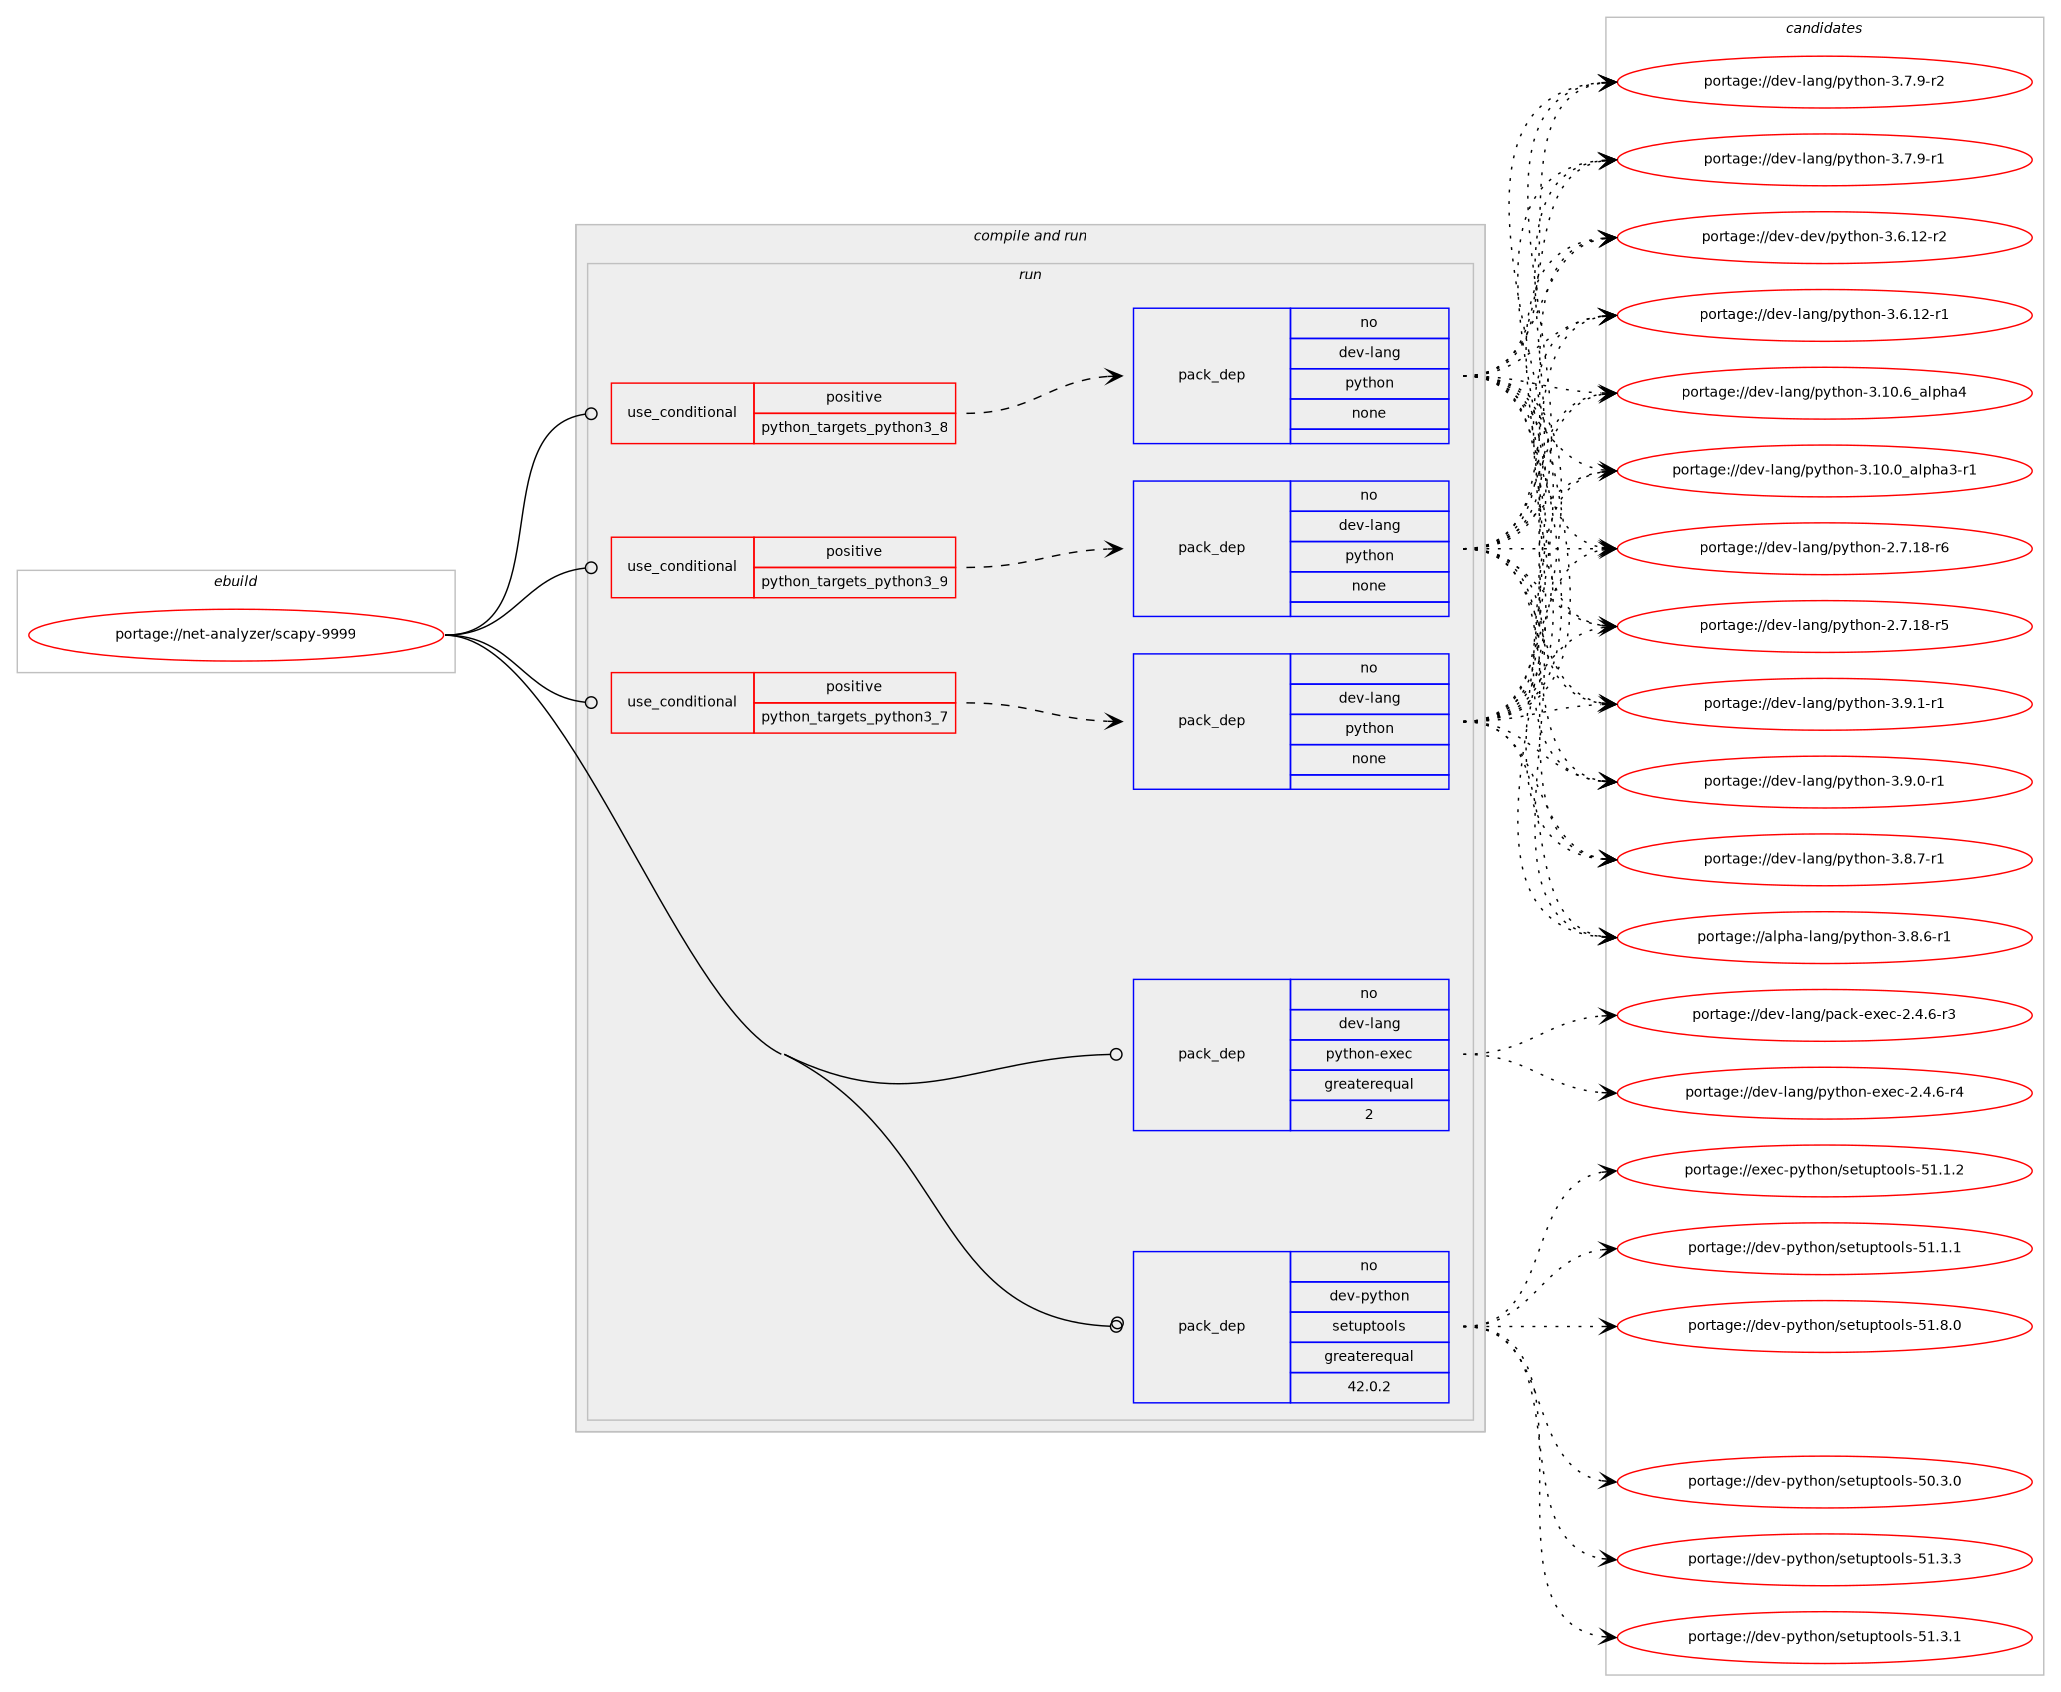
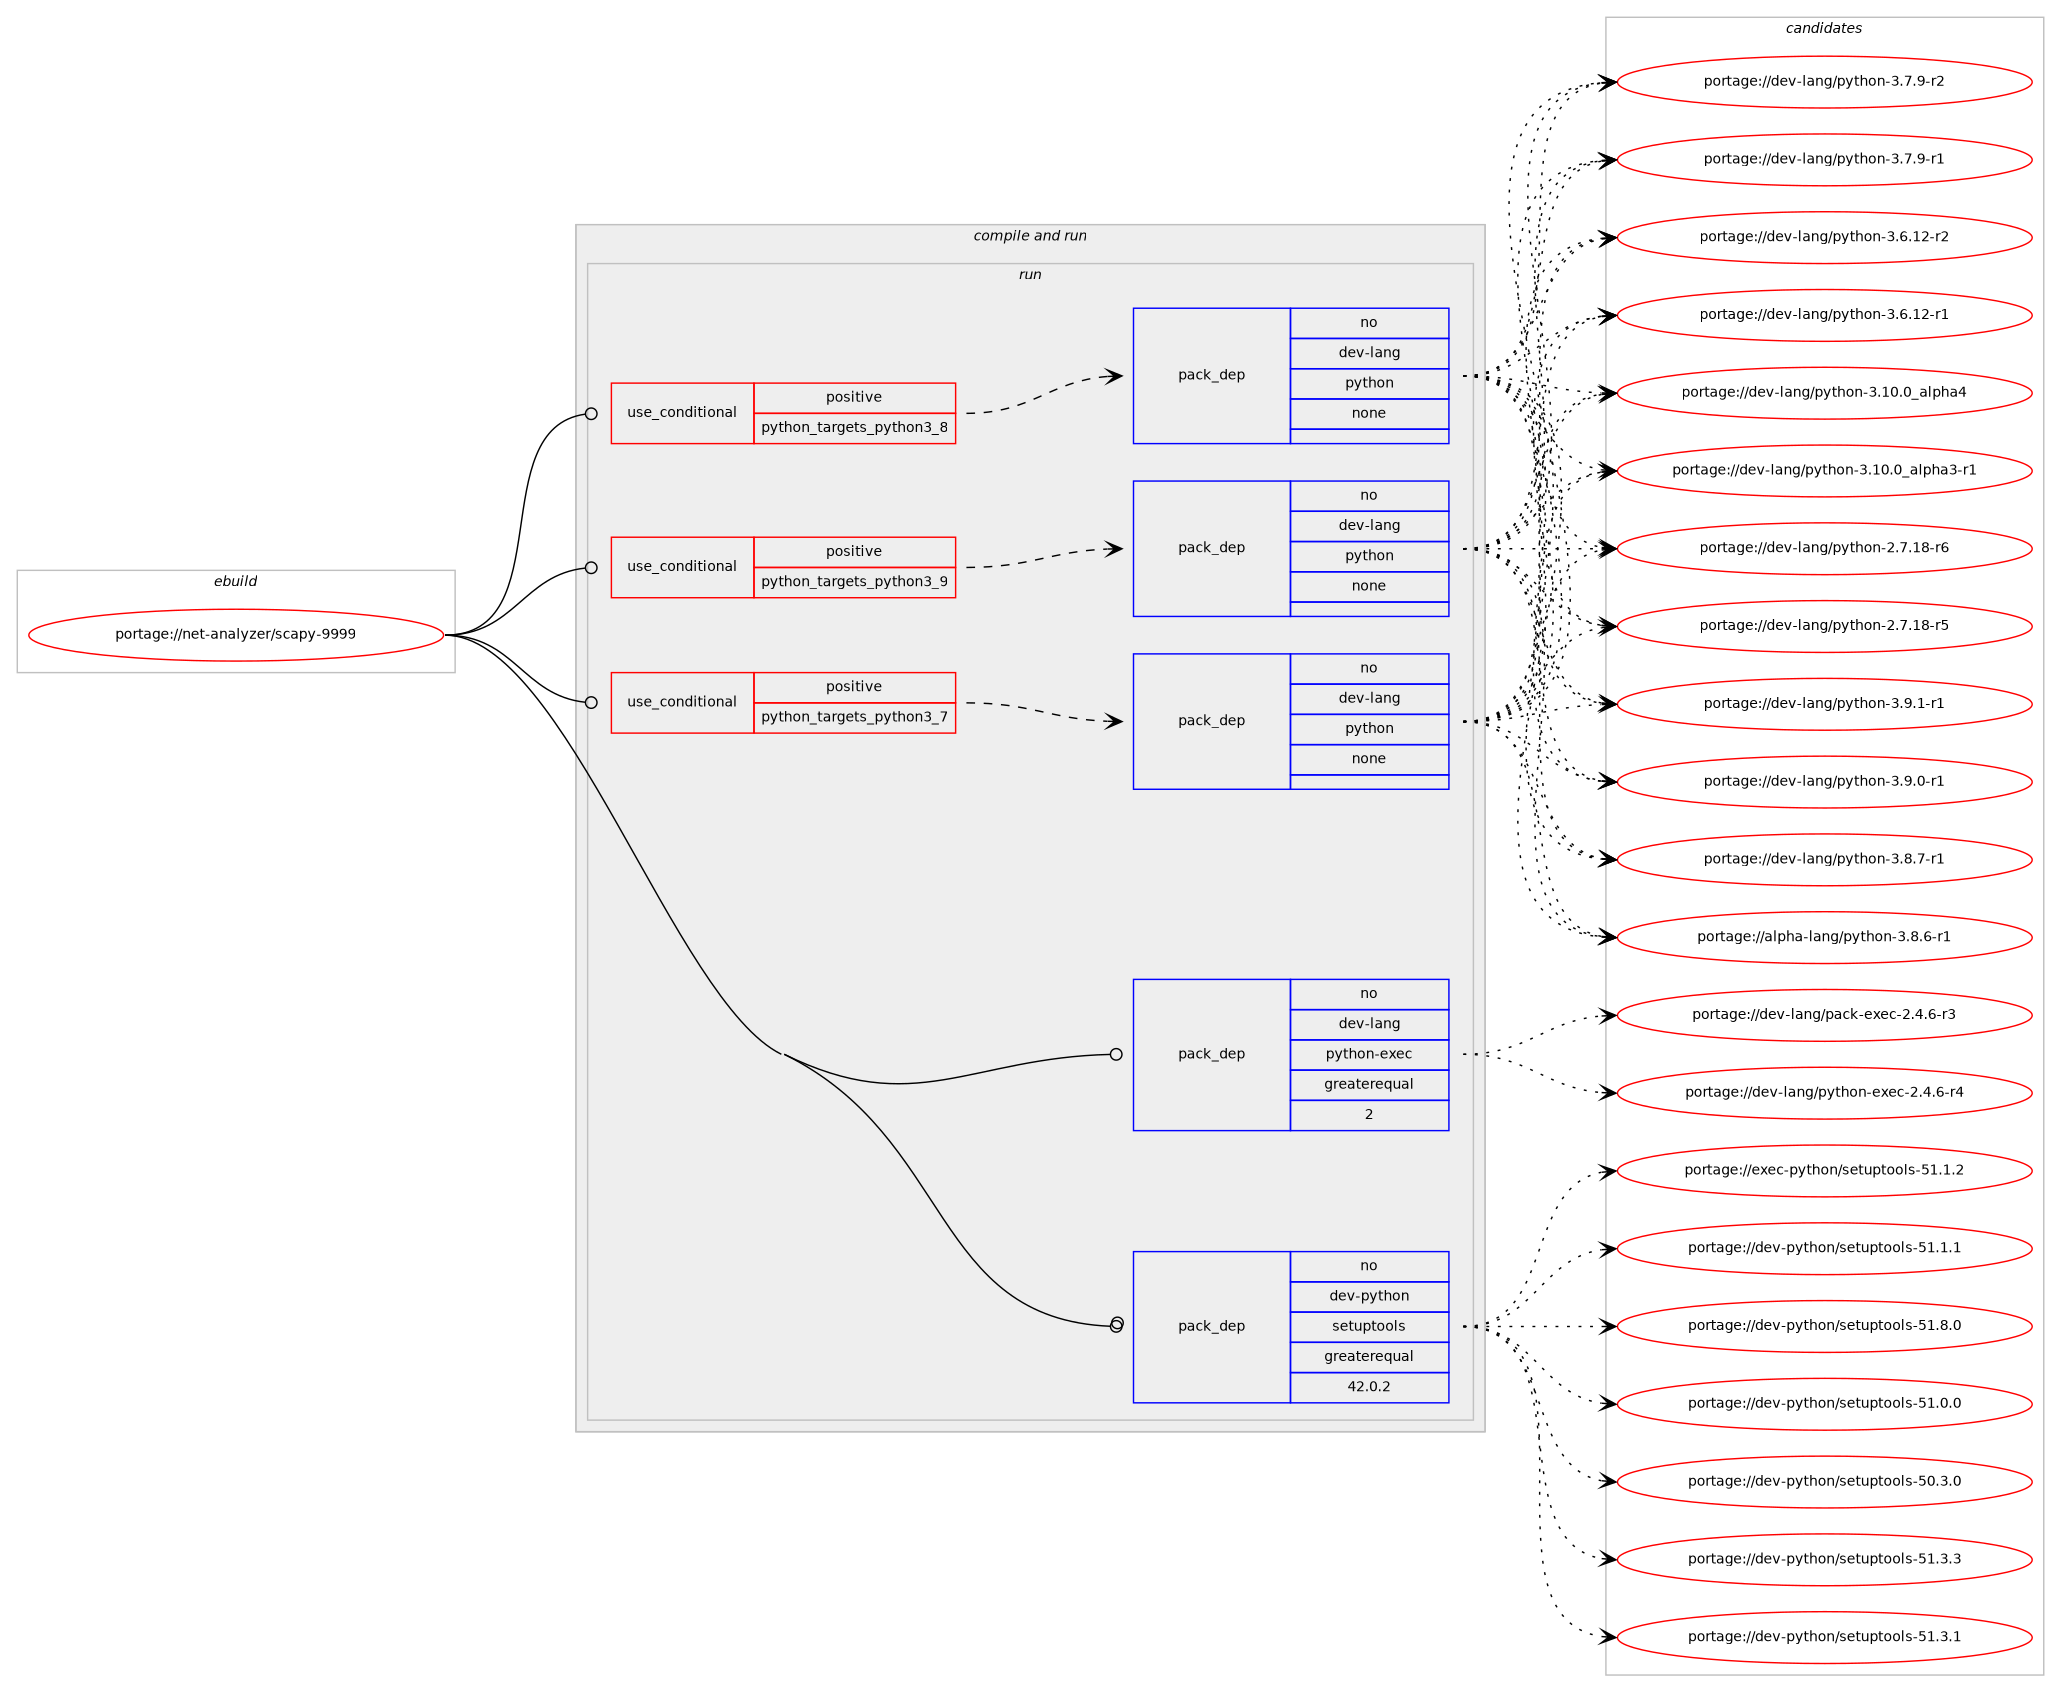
(1825, 238) -> (1825, 238)
(1825, 393) -> (1825, 393)
none -> (1825, 1404)
